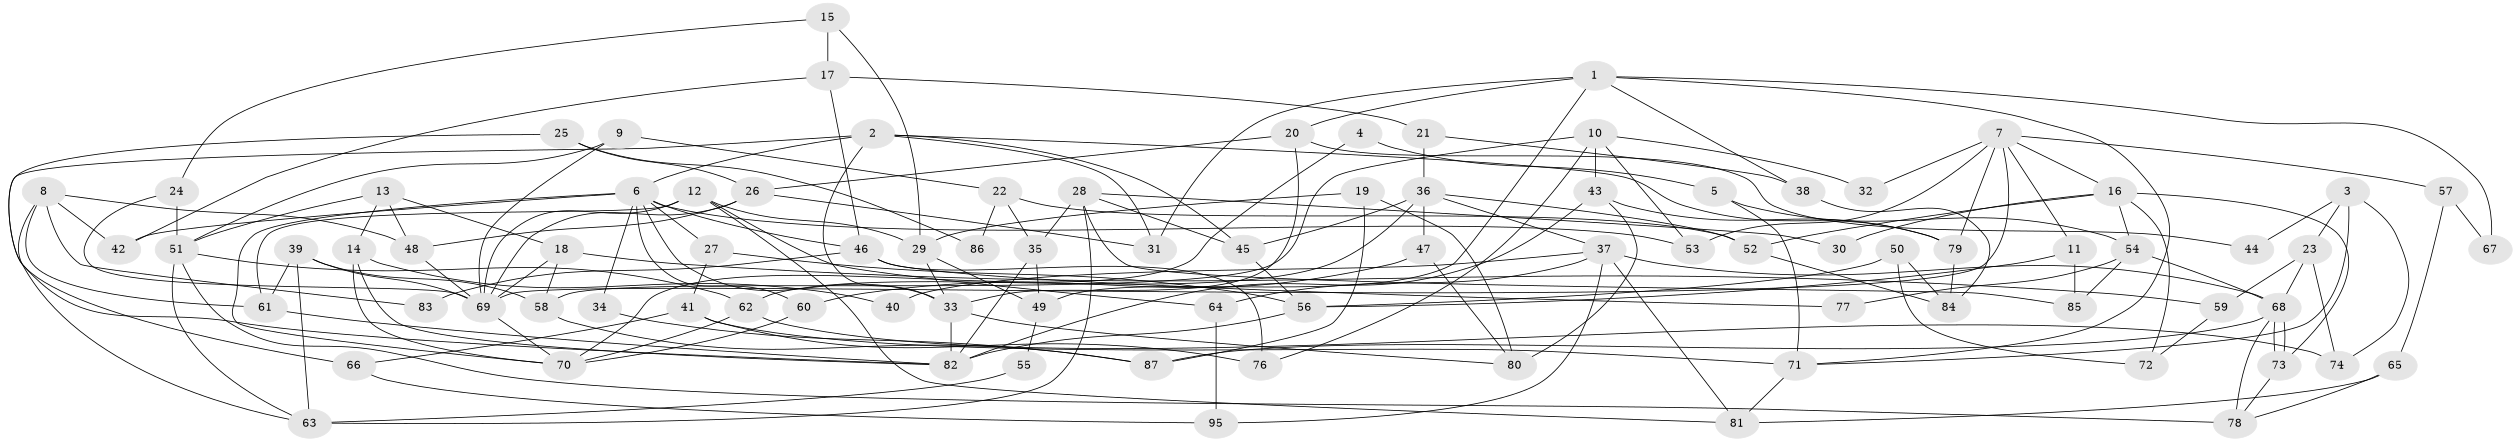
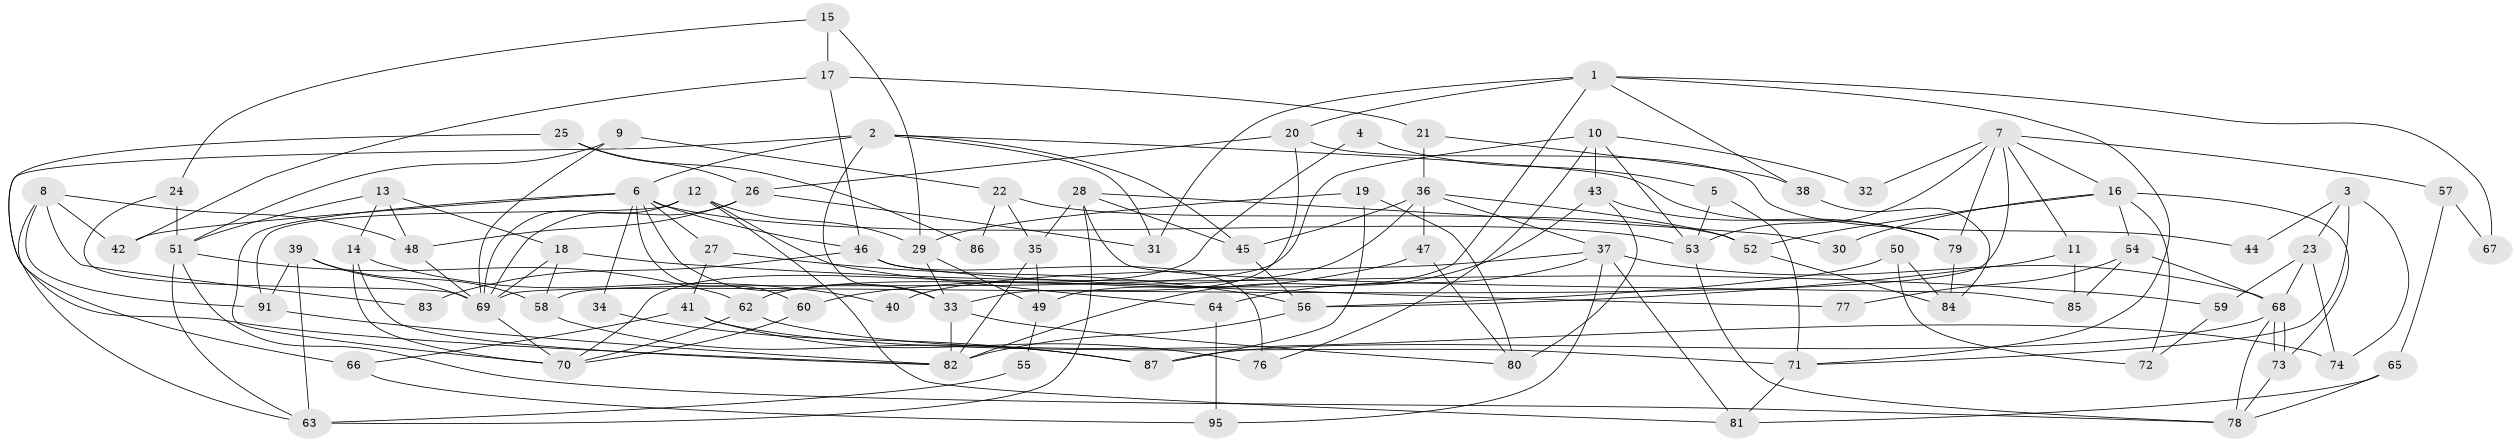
(1983, 218) -> (1703, 224)
(266, 308) -> (266, 308)
none -> (1920, 405)
